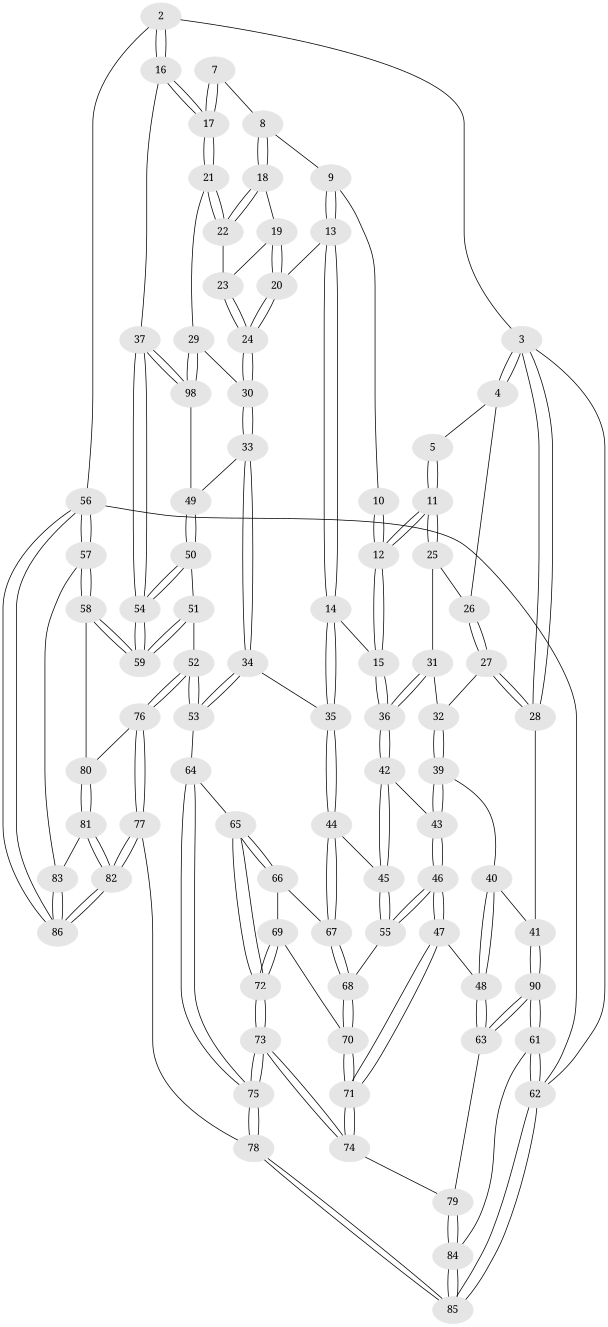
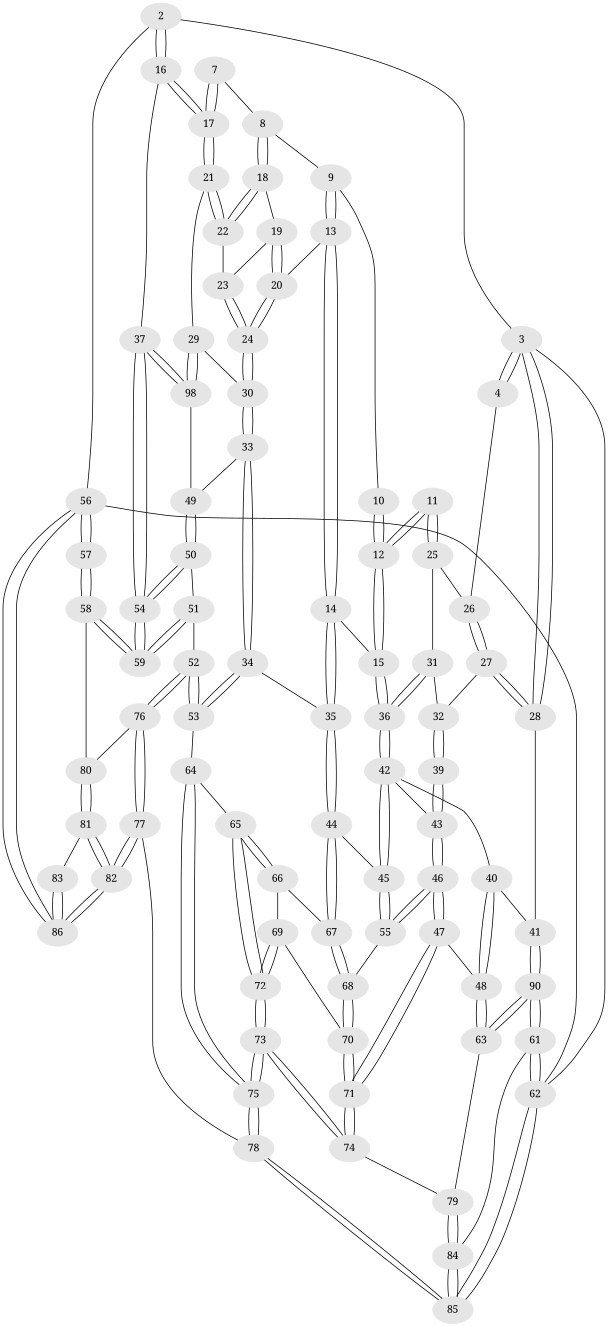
(433, 448) -> none
(45, 713) -> none
(490, 815) -> (460, 809)
